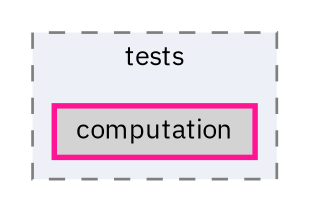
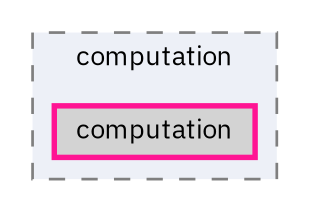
(155, 58) -> (155, 58)
